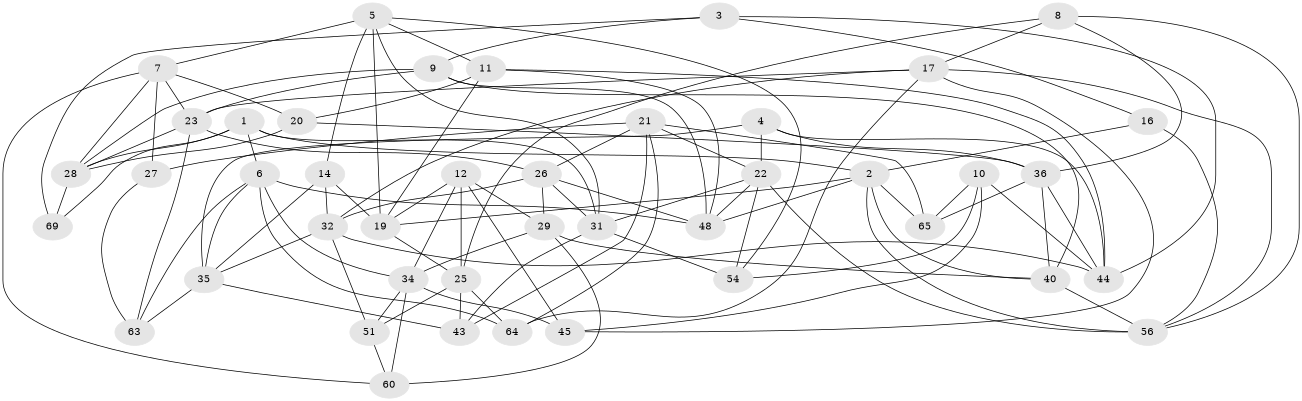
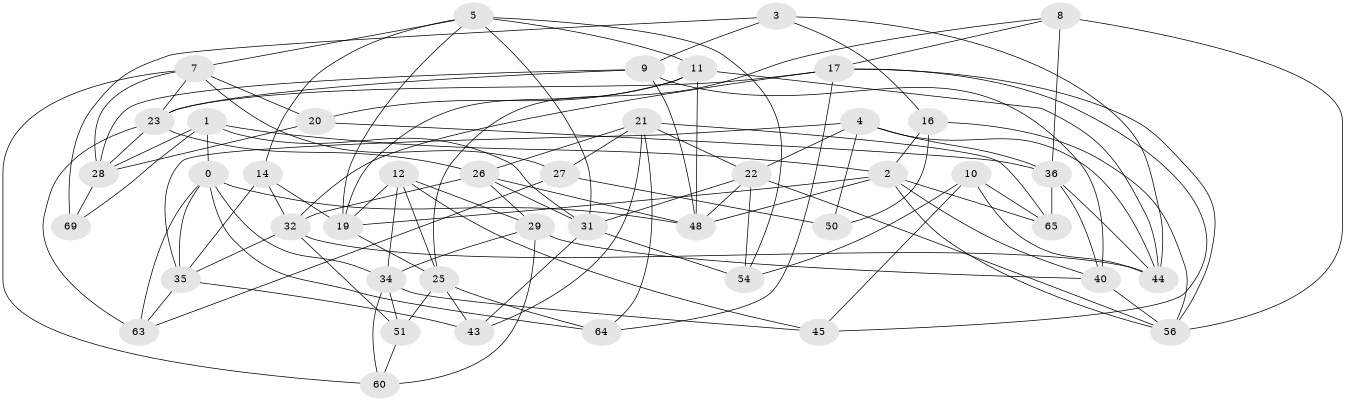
(260, 174) -> (209, 174)
none -> (832, 227)
